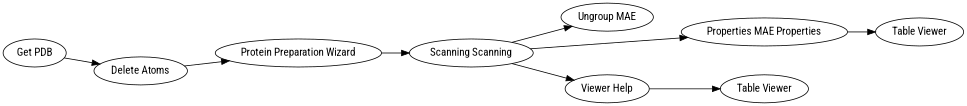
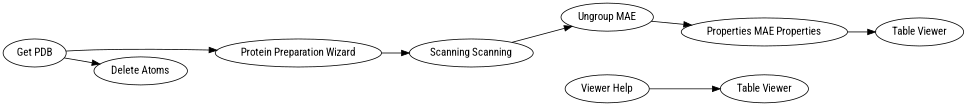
(605, 43) -> (667, 23)
(203, 64) -> (137, 49)
(539, 71) -> none
